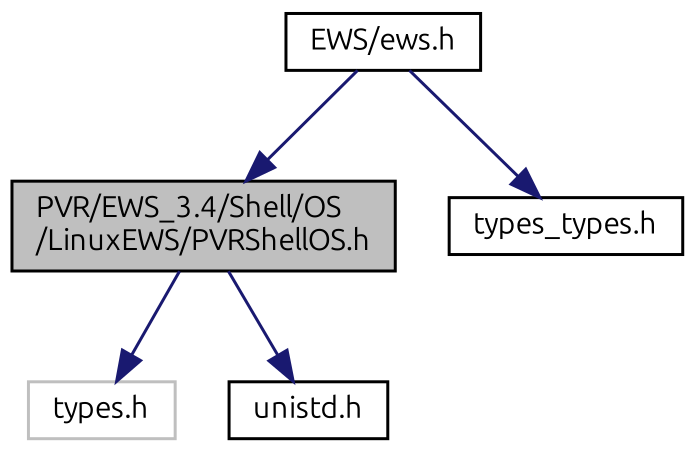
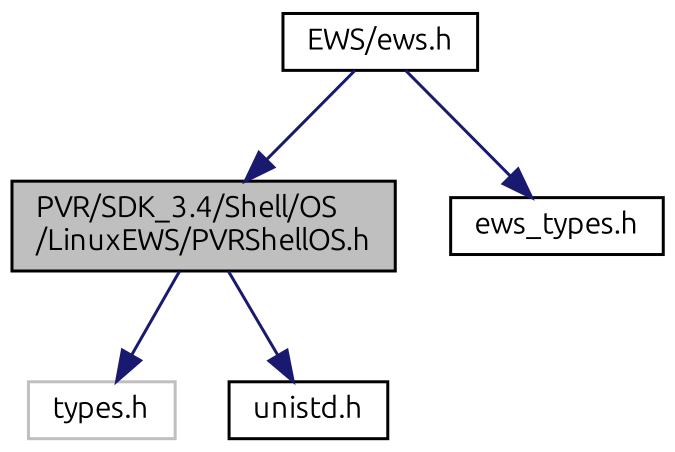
(204, 226) -> (204, 226)
(566, 226) -> (557, 226)
